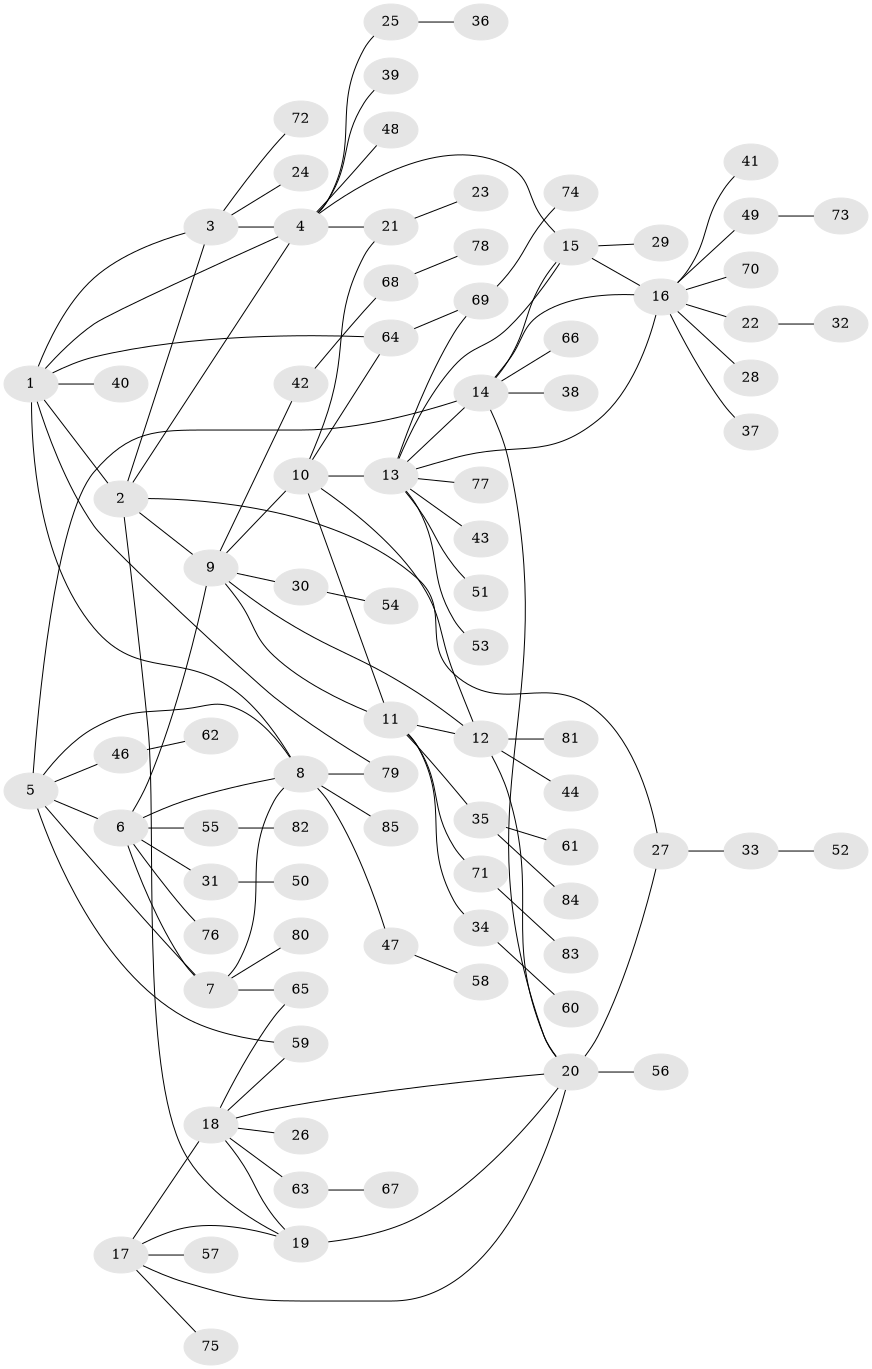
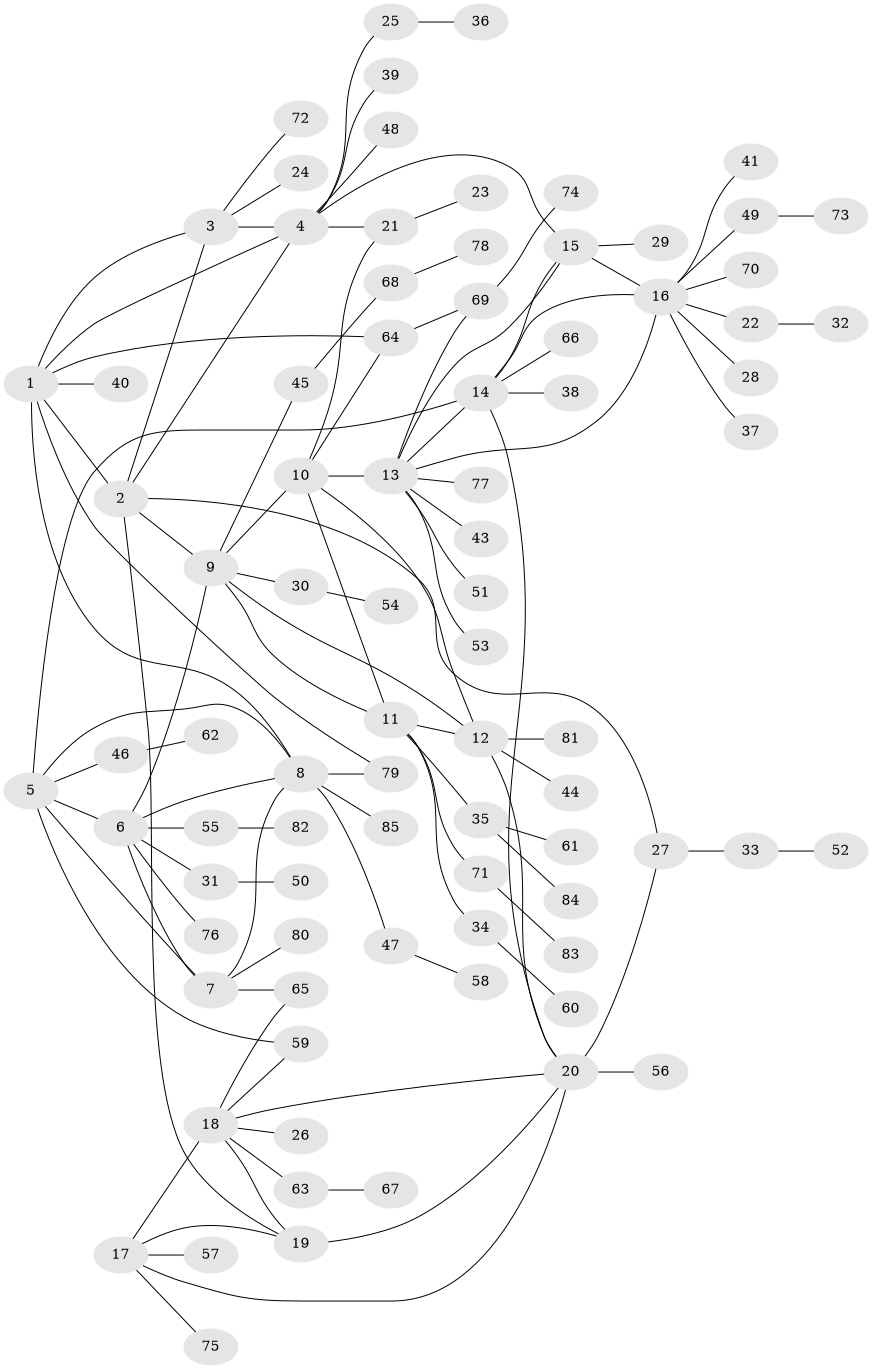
(301, 384) -> (301, 384)
